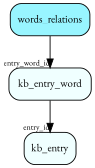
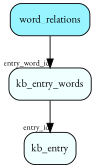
(50, 20) -> (50, 20)
(50, 84) -> (50, 84)
